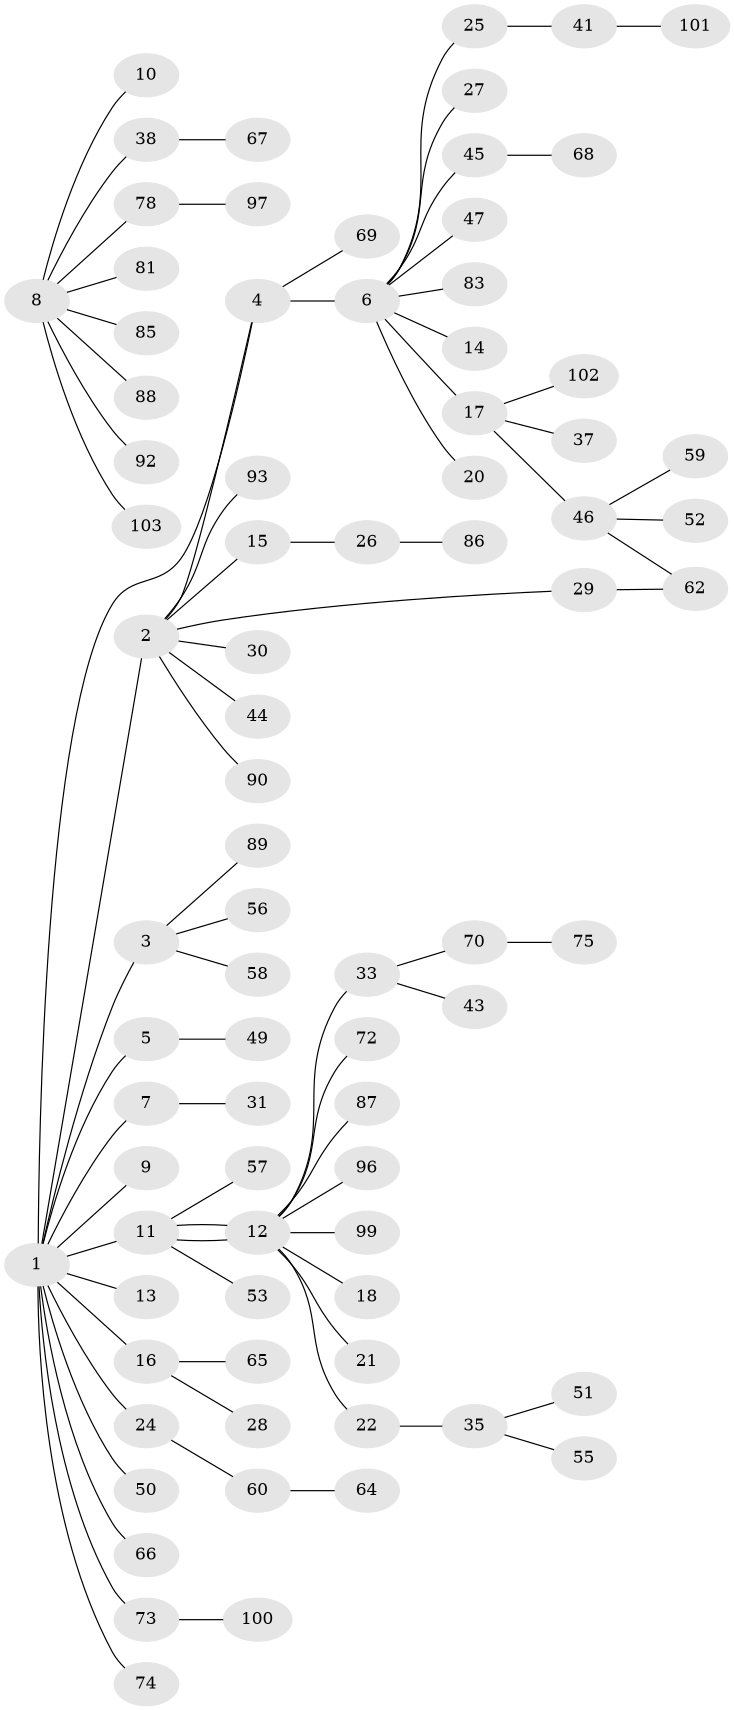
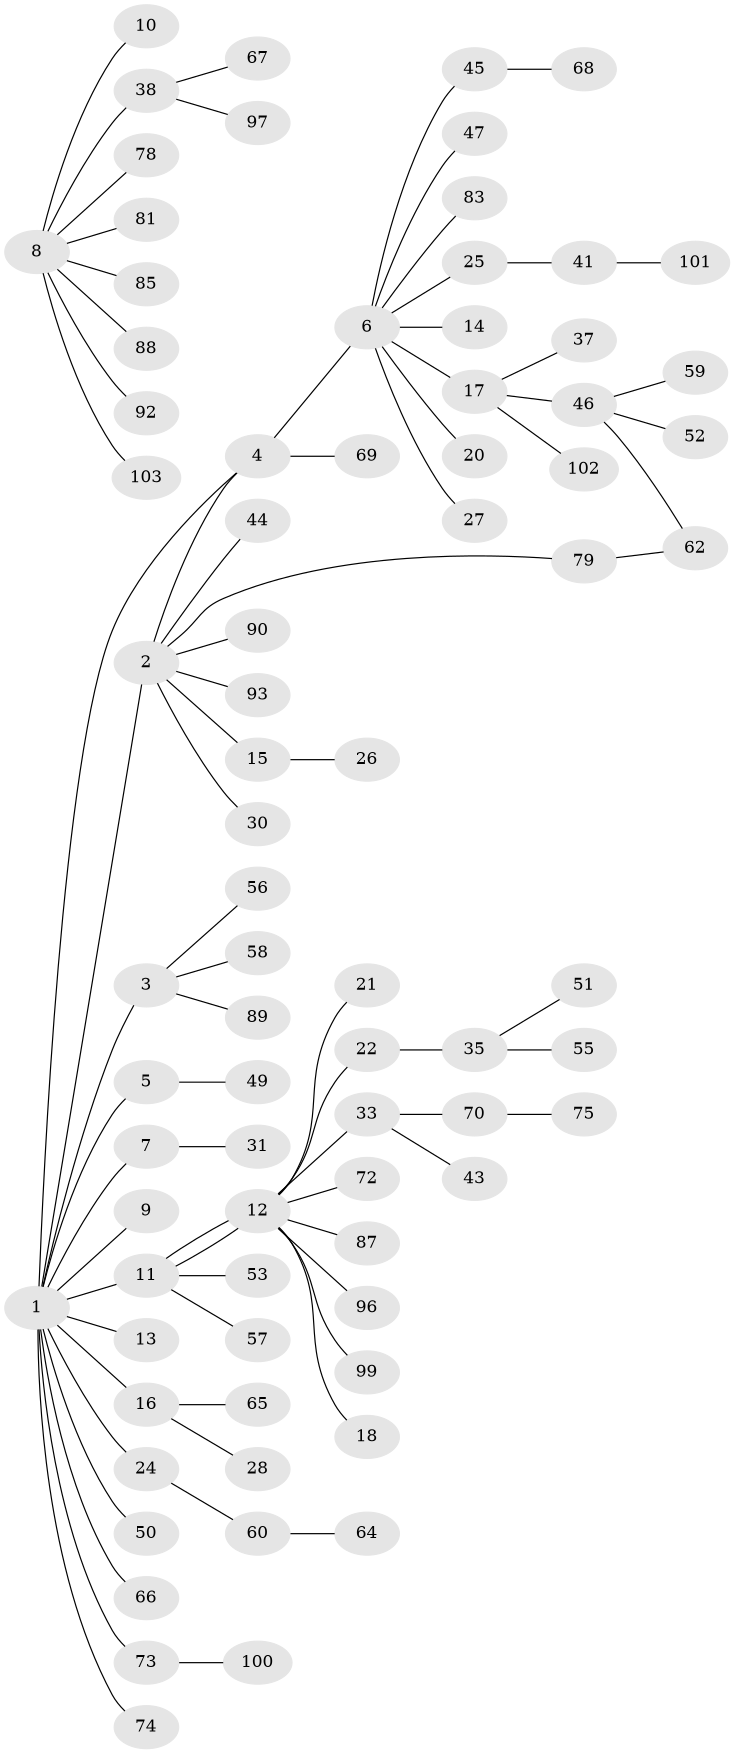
(202, 204) -> (202, 107)
(475, 542) -> none
(584, 590) -> (584, 561)
